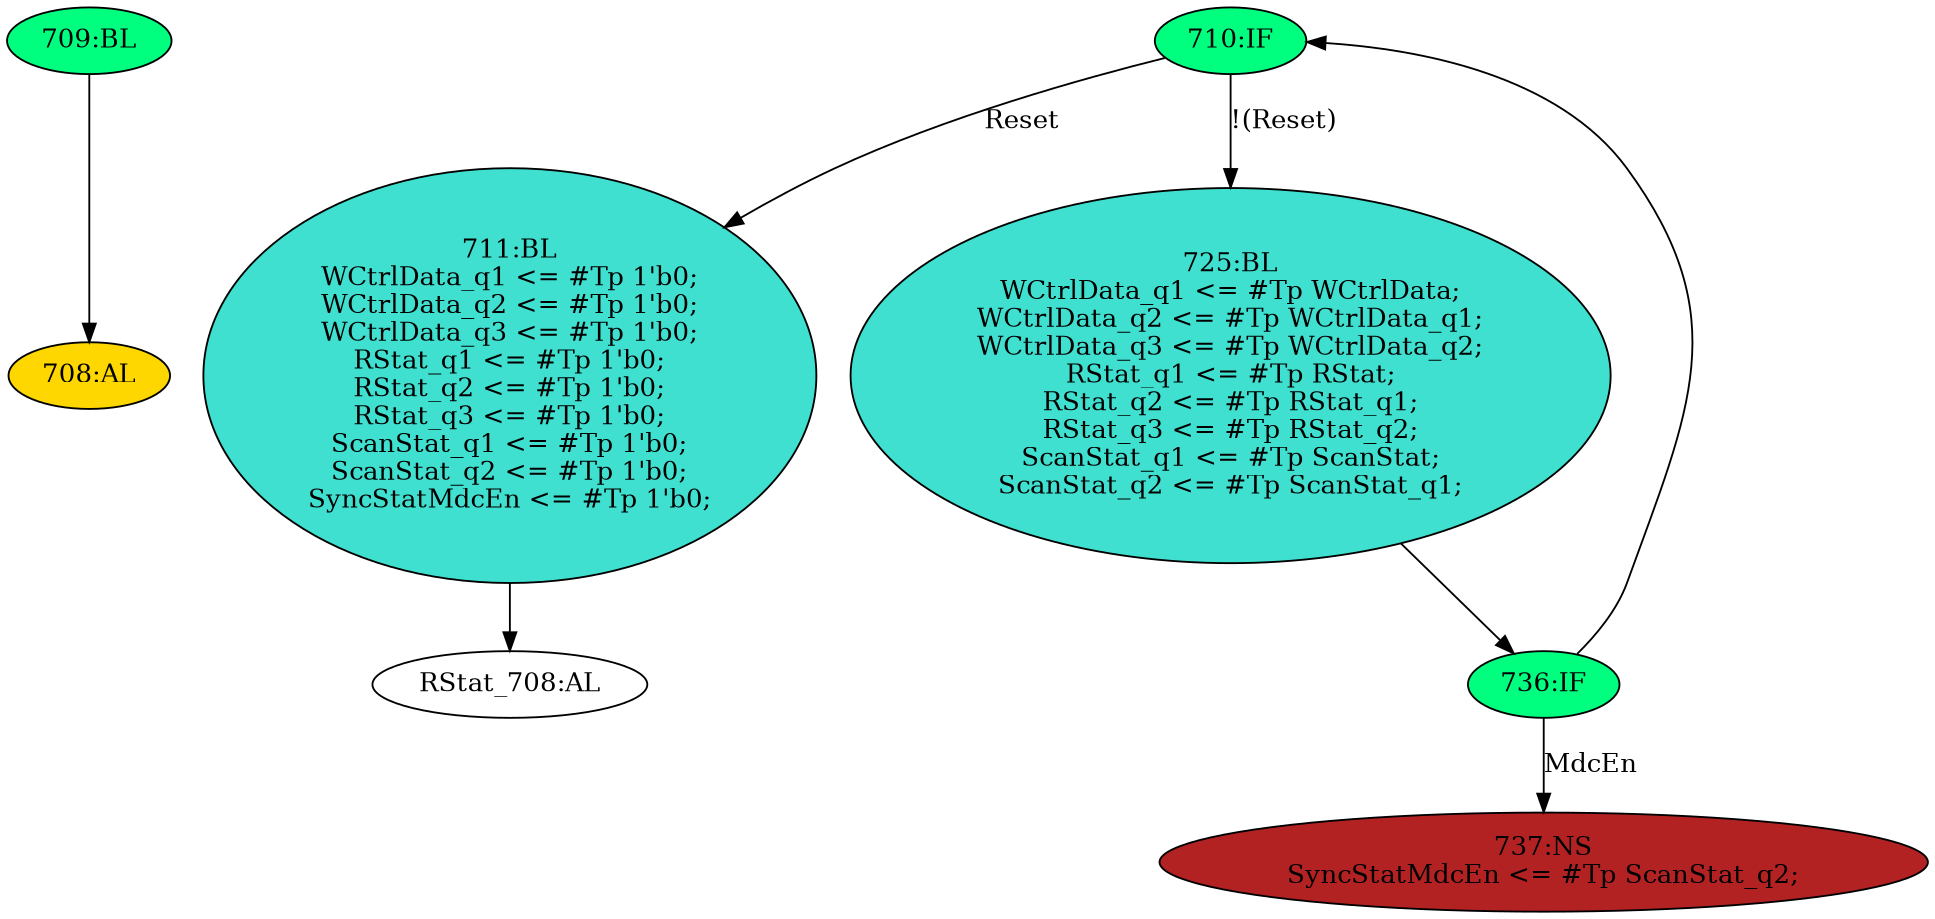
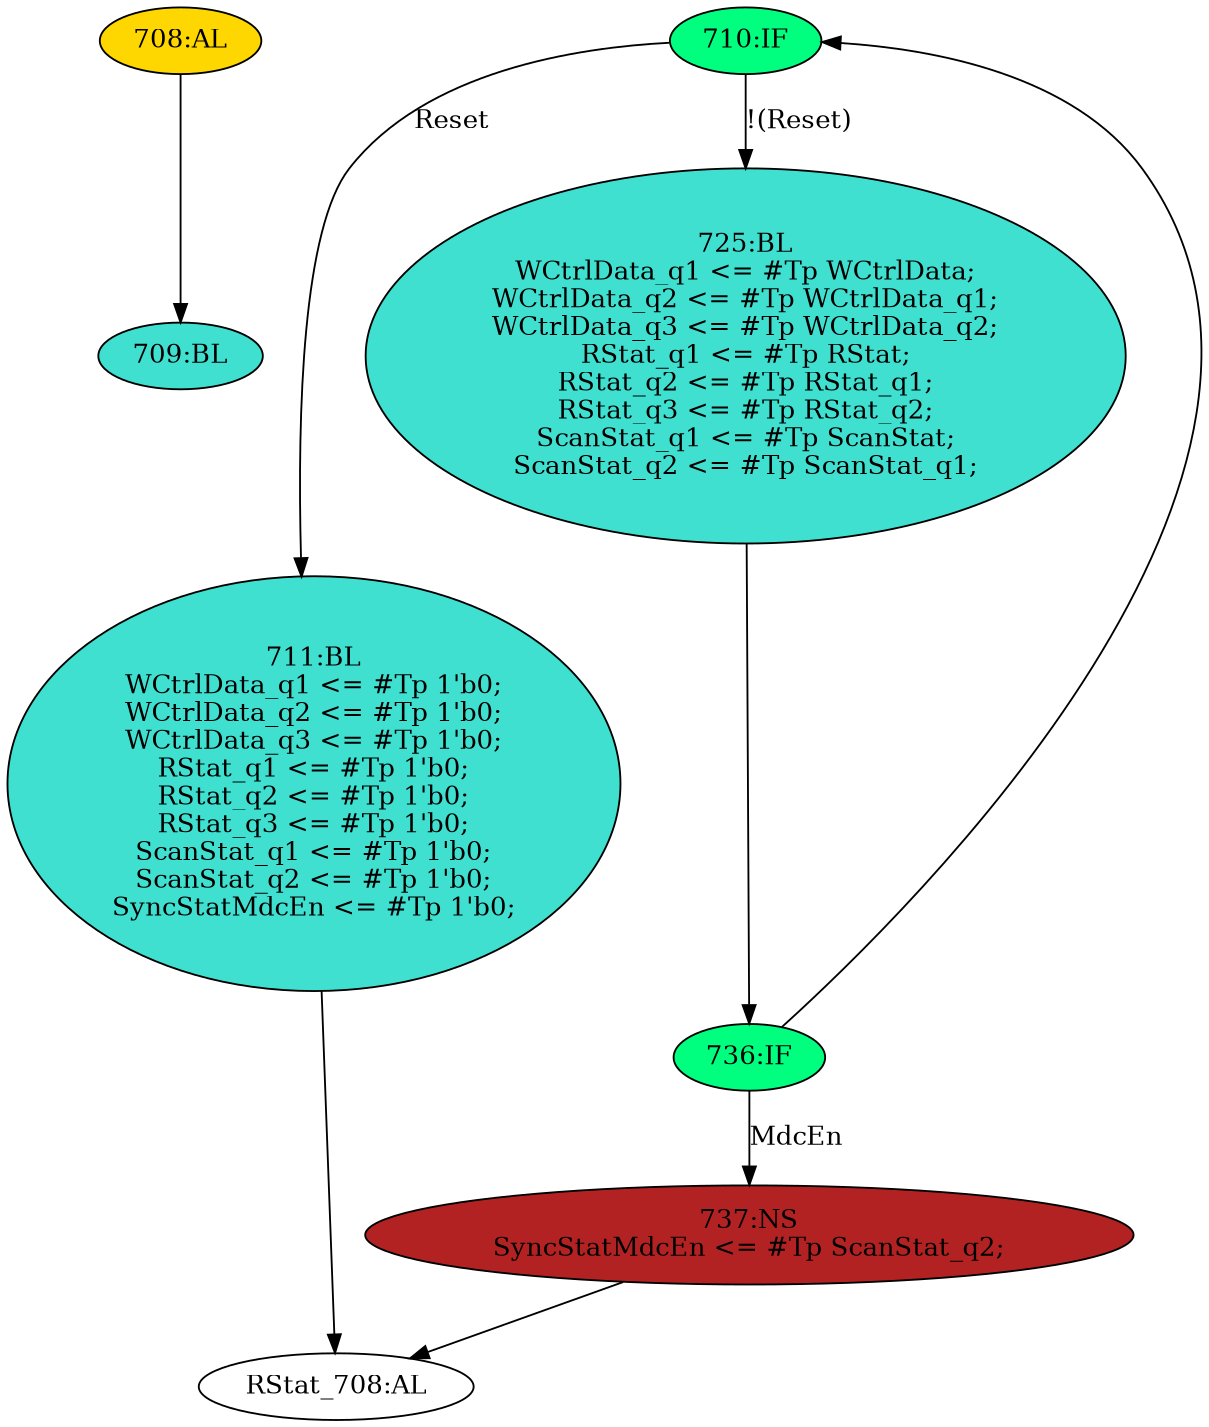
(89, 41) -> (181, 356)
(89, 199) -> (181, 189)
none -> (526, 1317)
